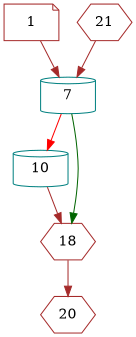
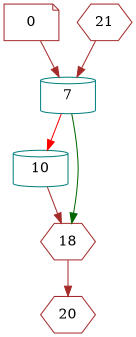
(31, 22) -> (31, 22)
